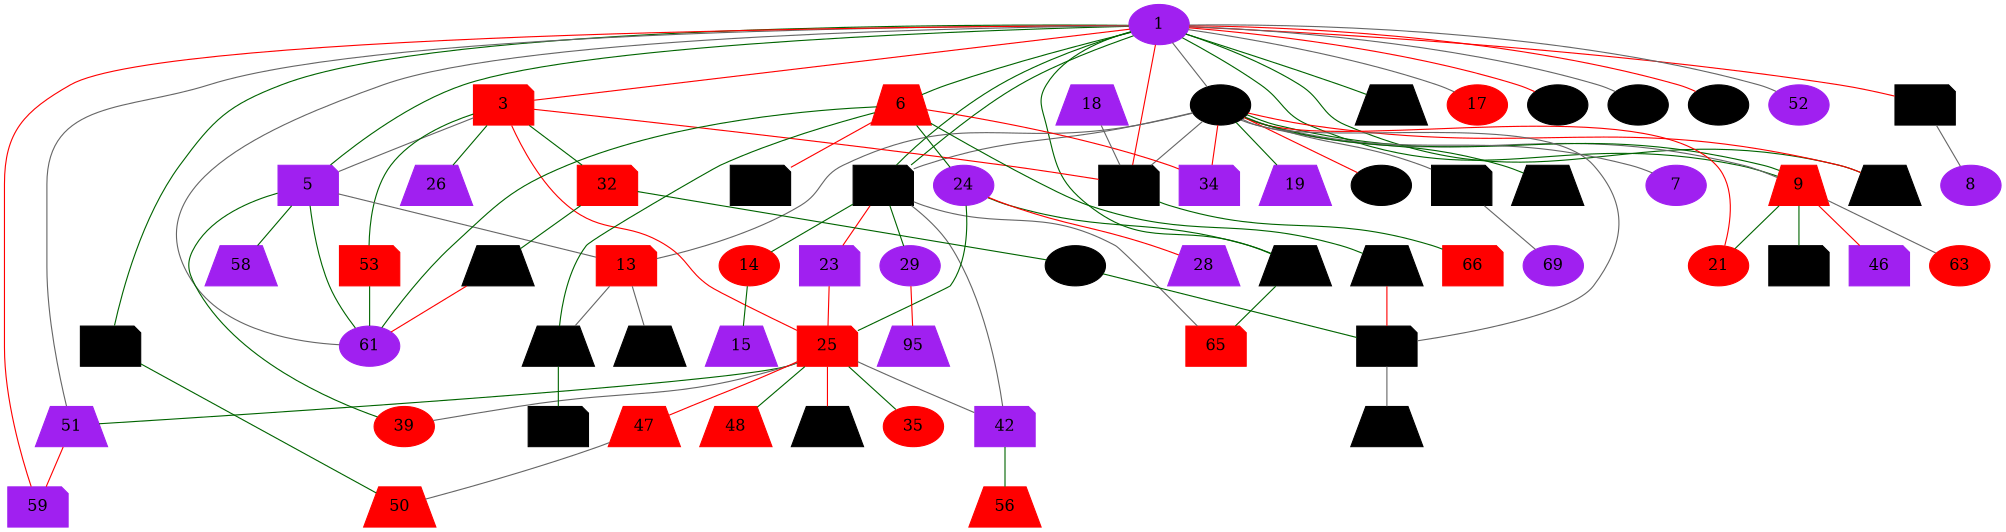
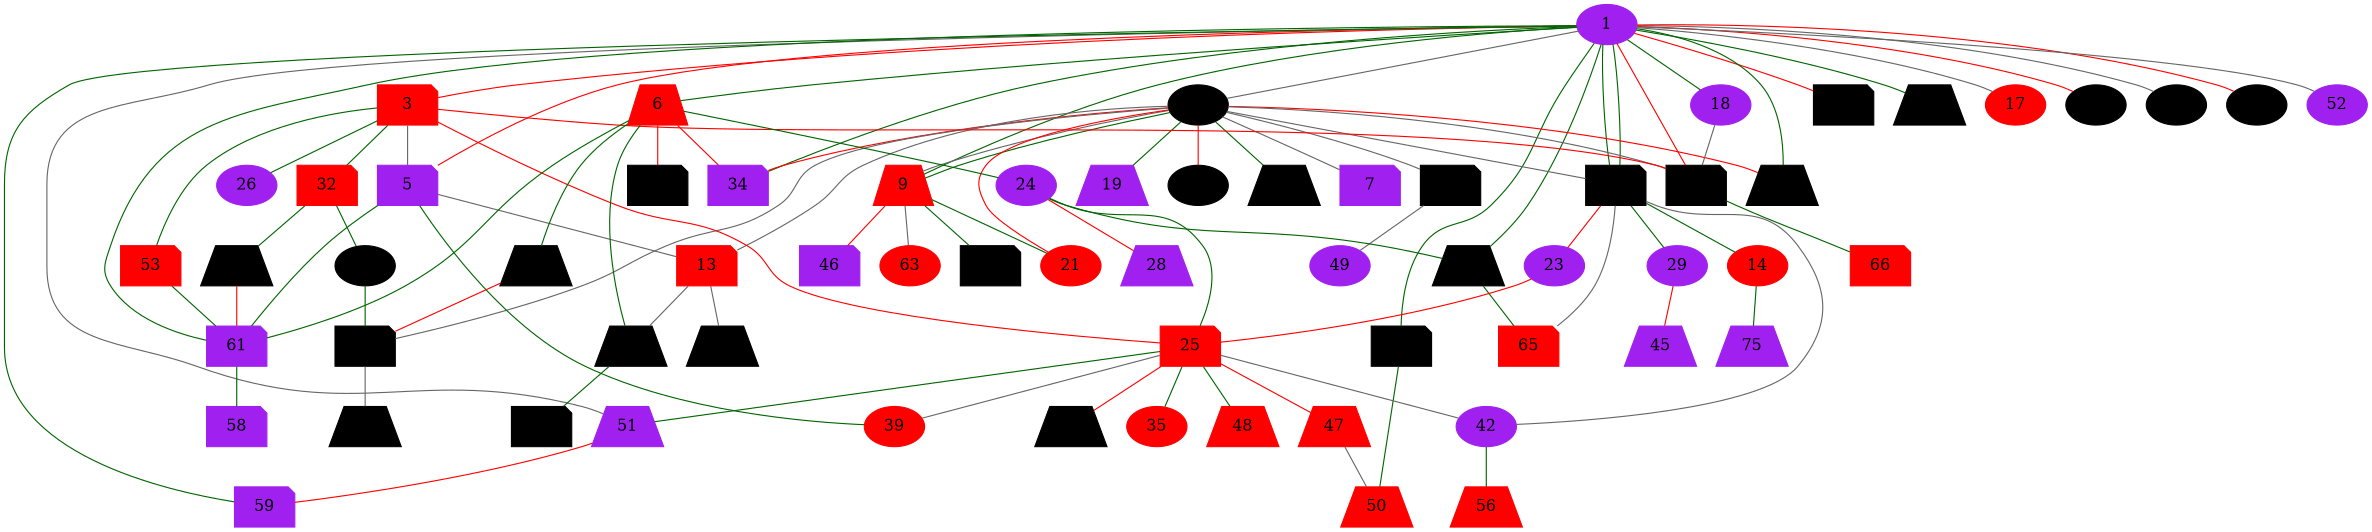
(382, 44) -> (371, 57)
(717, 47) -> (997, 44)
(513, 59) -> (521, 63)
none -> (1165, 62)
none -> (1664, 65)
(1092, 105) -> (1721, 105)
(437, 185) -> (247, 185)
(1676, 185) -> (1370, 185)
(1971, 185) -> none
(275, 226) -> (237, 386)
(241, 266) -> (237, 427)
(830, 266) -> (1554, 266)
(1553, 266) -> (1340, 266)
(370, 346) -> (237, 346)
(741, 346) -> (1752, 346)
(913, 346) -> (1660, 346)
(1005, 427) -> (1486, 427)
